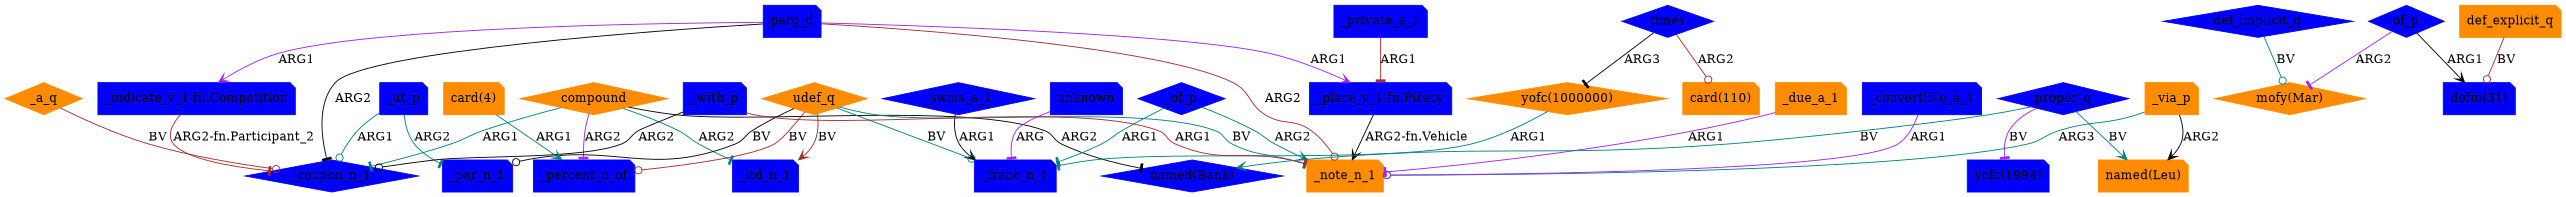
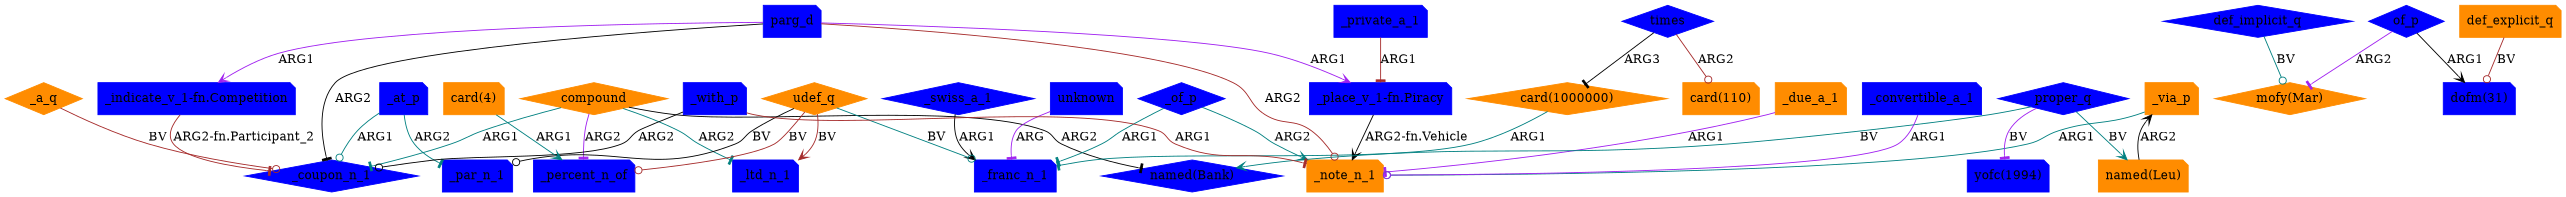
(1567, 99) -> (1567, 99)
(1157, 120) -> none
(2183, 135) -> (2138, 140)
(2077, 137) -> (2077, 137)
